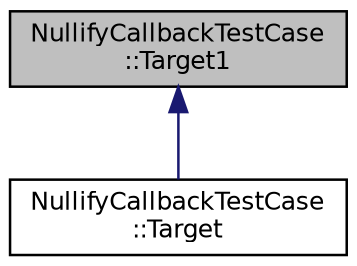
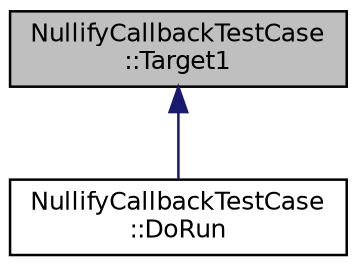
(178, 217) -> (178, 217)
